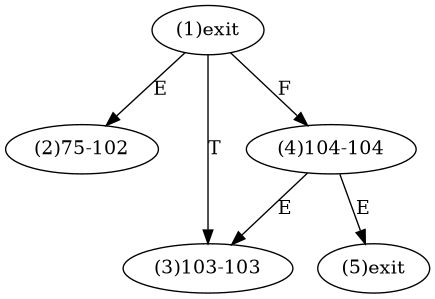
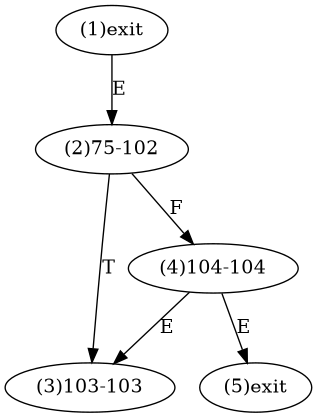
(264, 84) -> (158, 204)
(208, 142) -> (101, 261)
